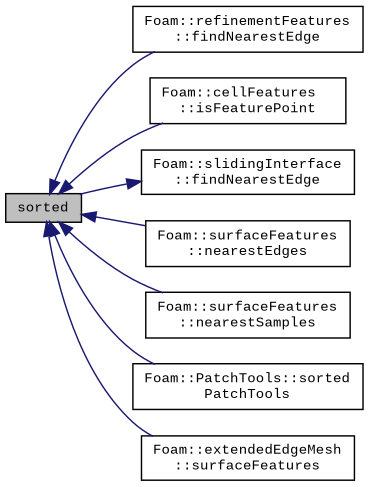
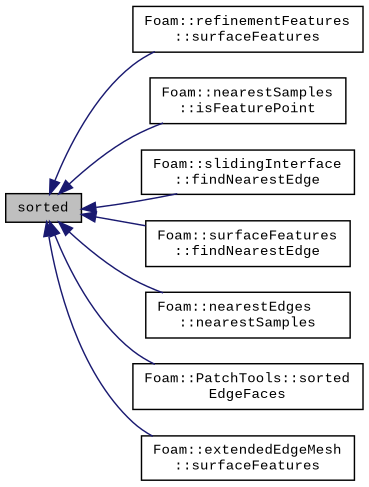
(248, 29) -> (248, 29)
(248, 101) -> (248, 101)
(103, 189) -> (137, 201)
(248, 244) -> (248, 244)
(248, 315) -> (248, 315)
(248, 387) -> (248, 387)
